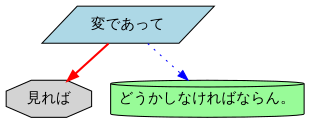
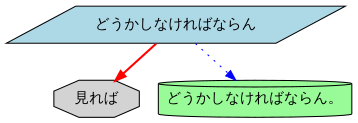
(128, 25) -> (176, 25)
